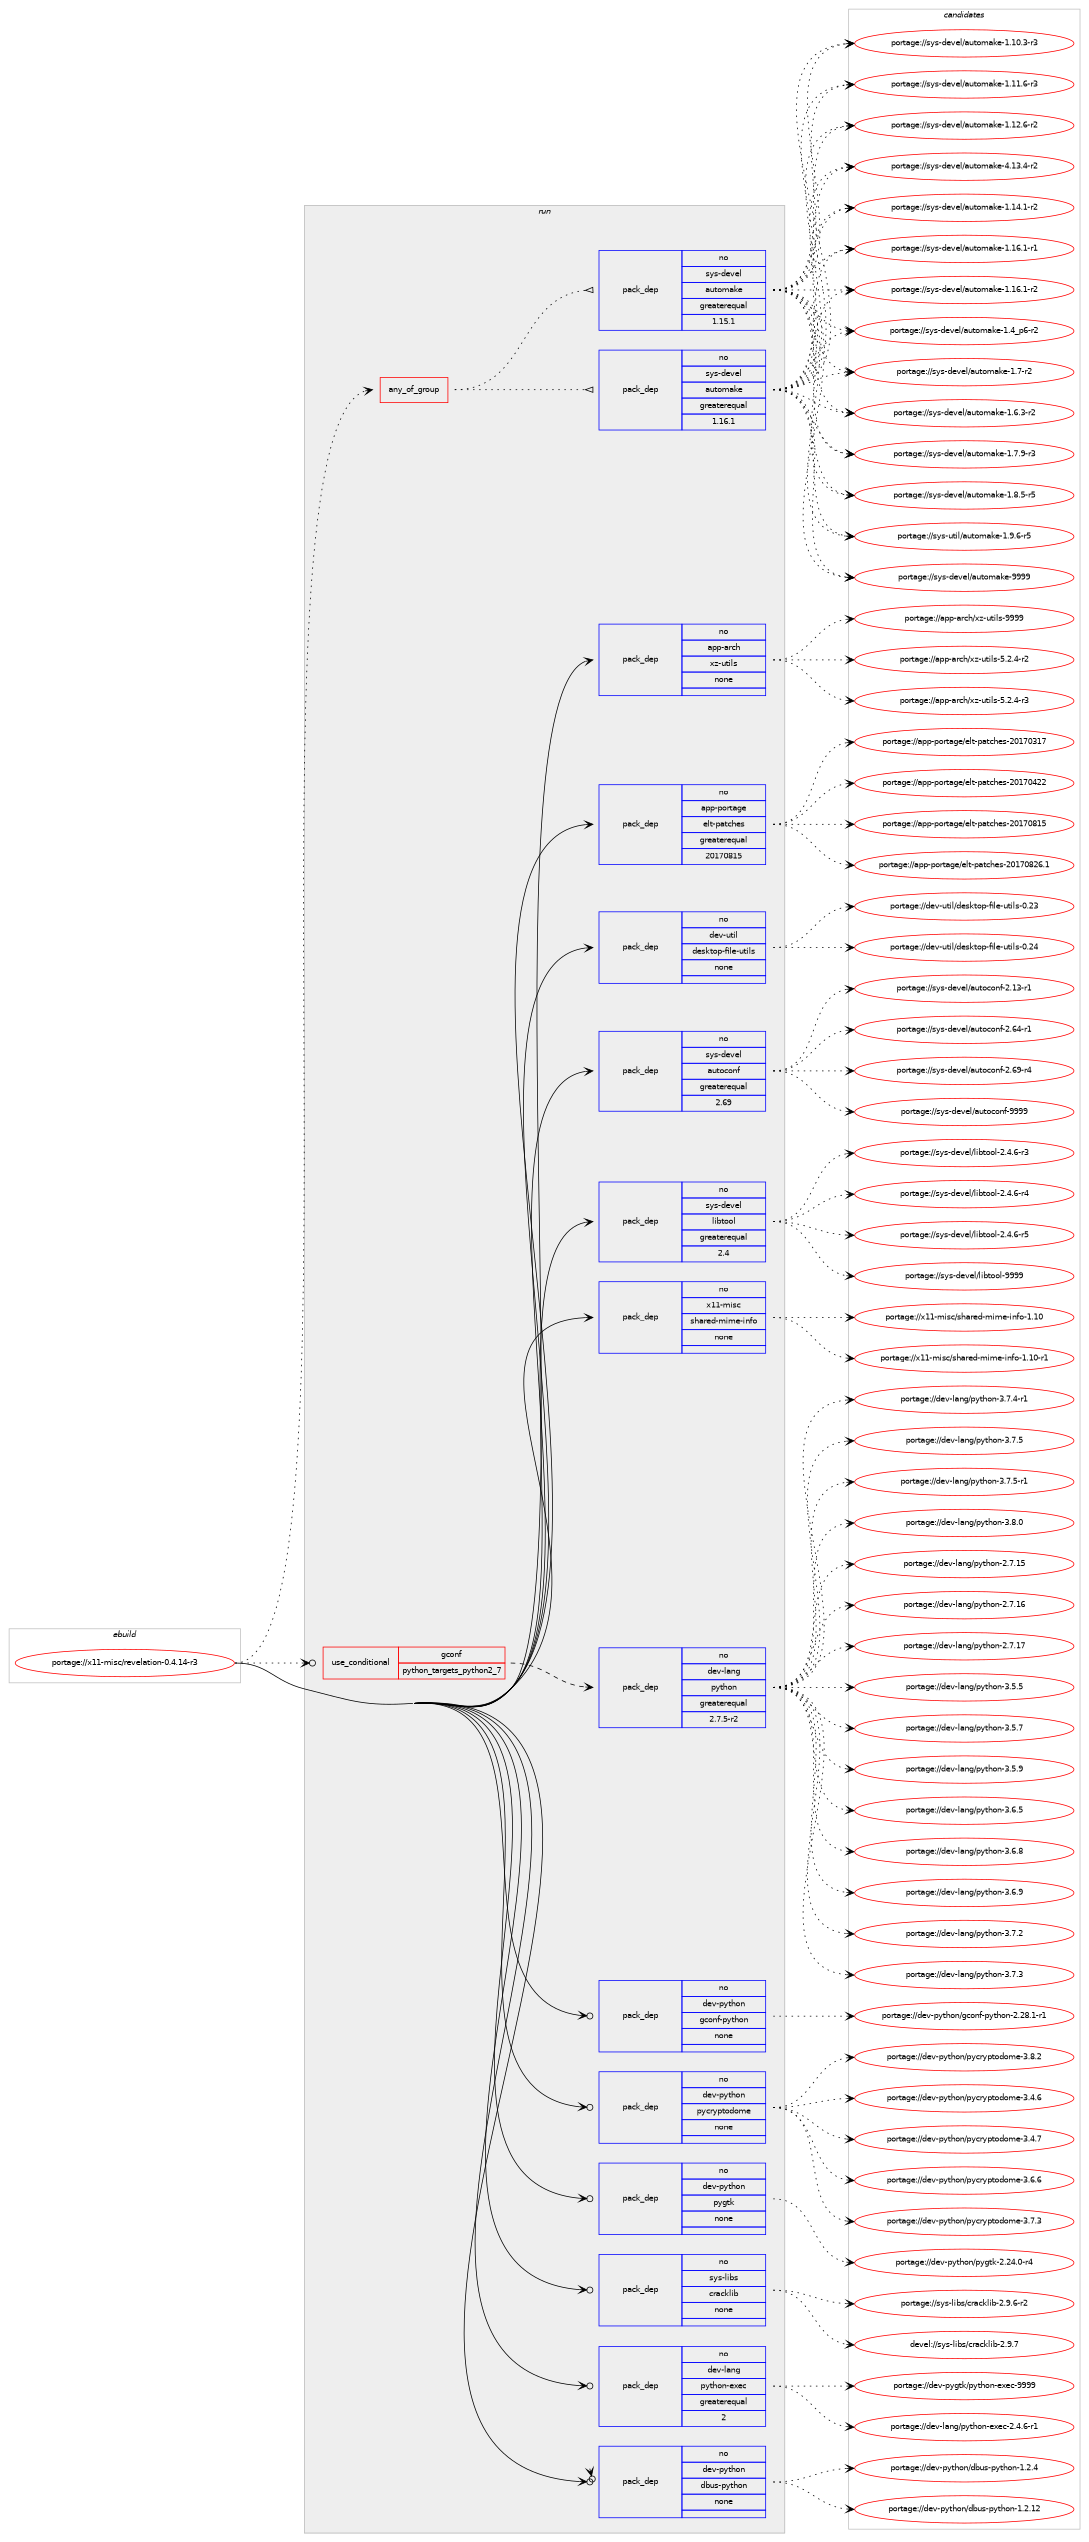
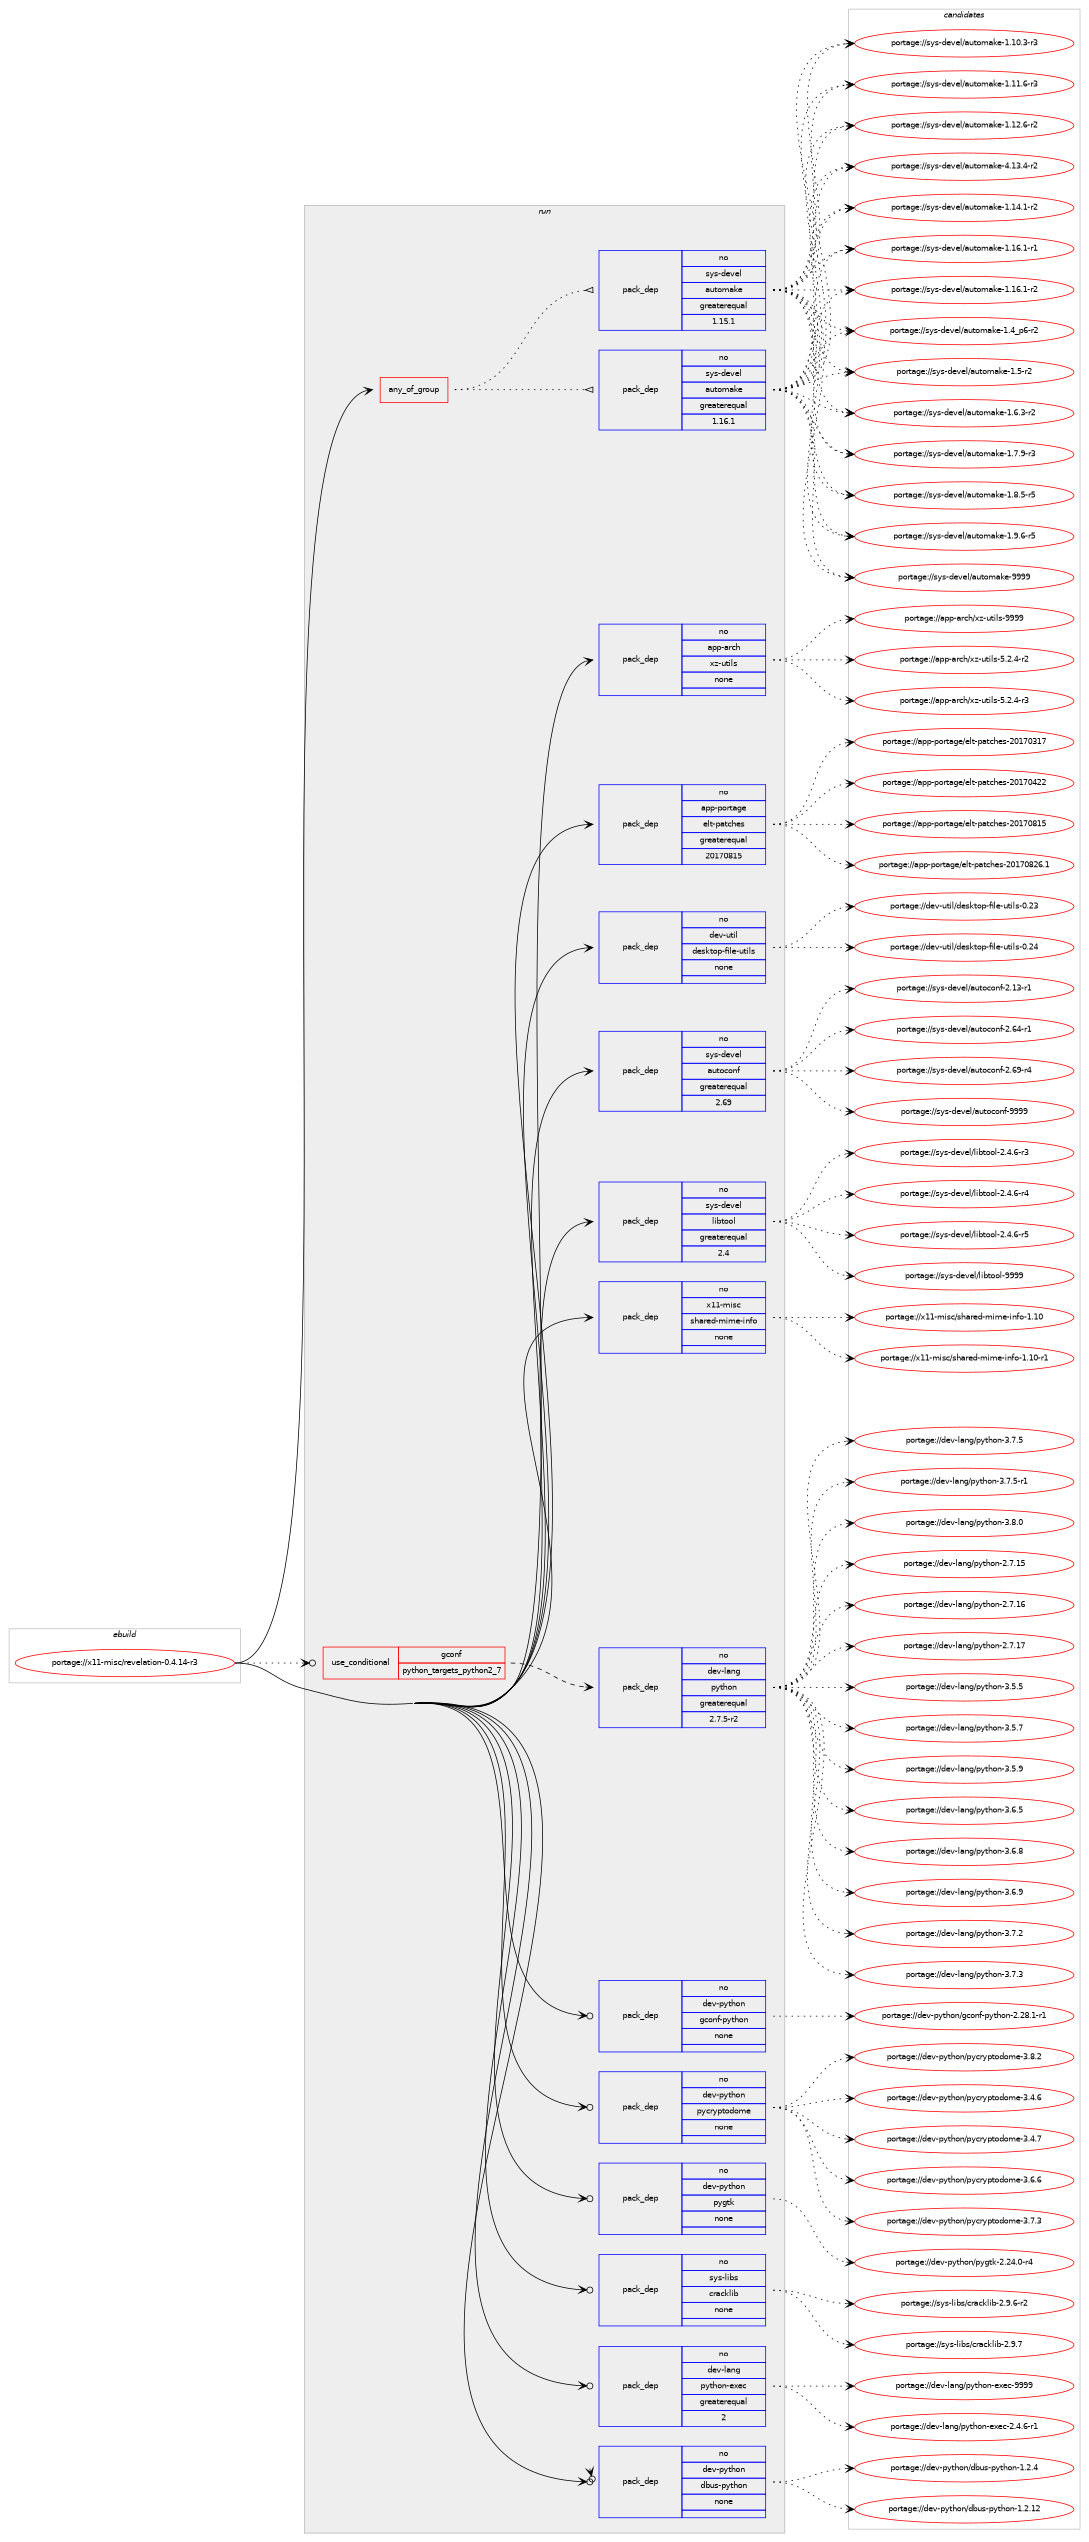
(964, 372) -> (964, 372)
(964, 537) -> (964, 537)
(304, 1029) -> (304, 1029)
(964, 1400) -> none
(964, 2345) -> (964, 2345)
(964, 2386) -> (964, 2386)
